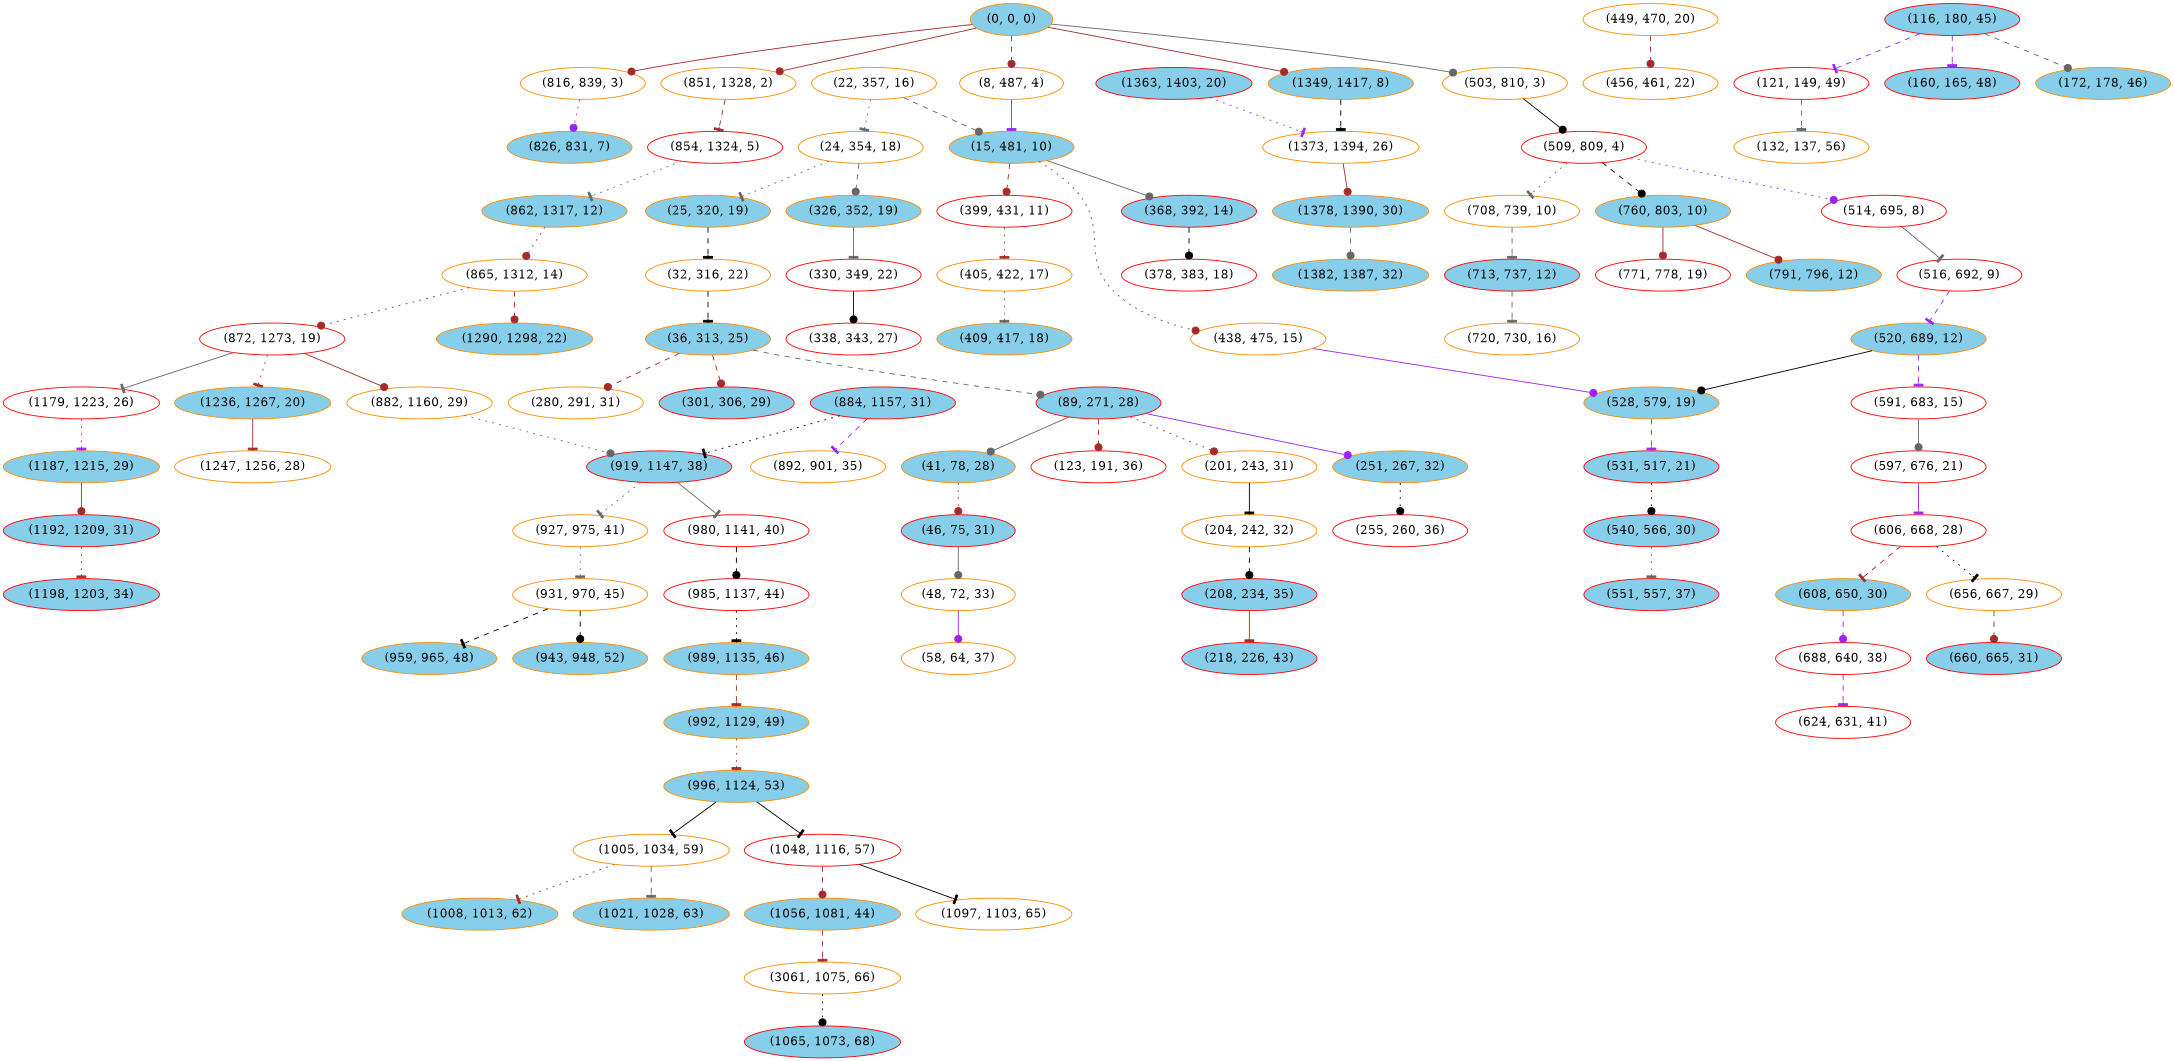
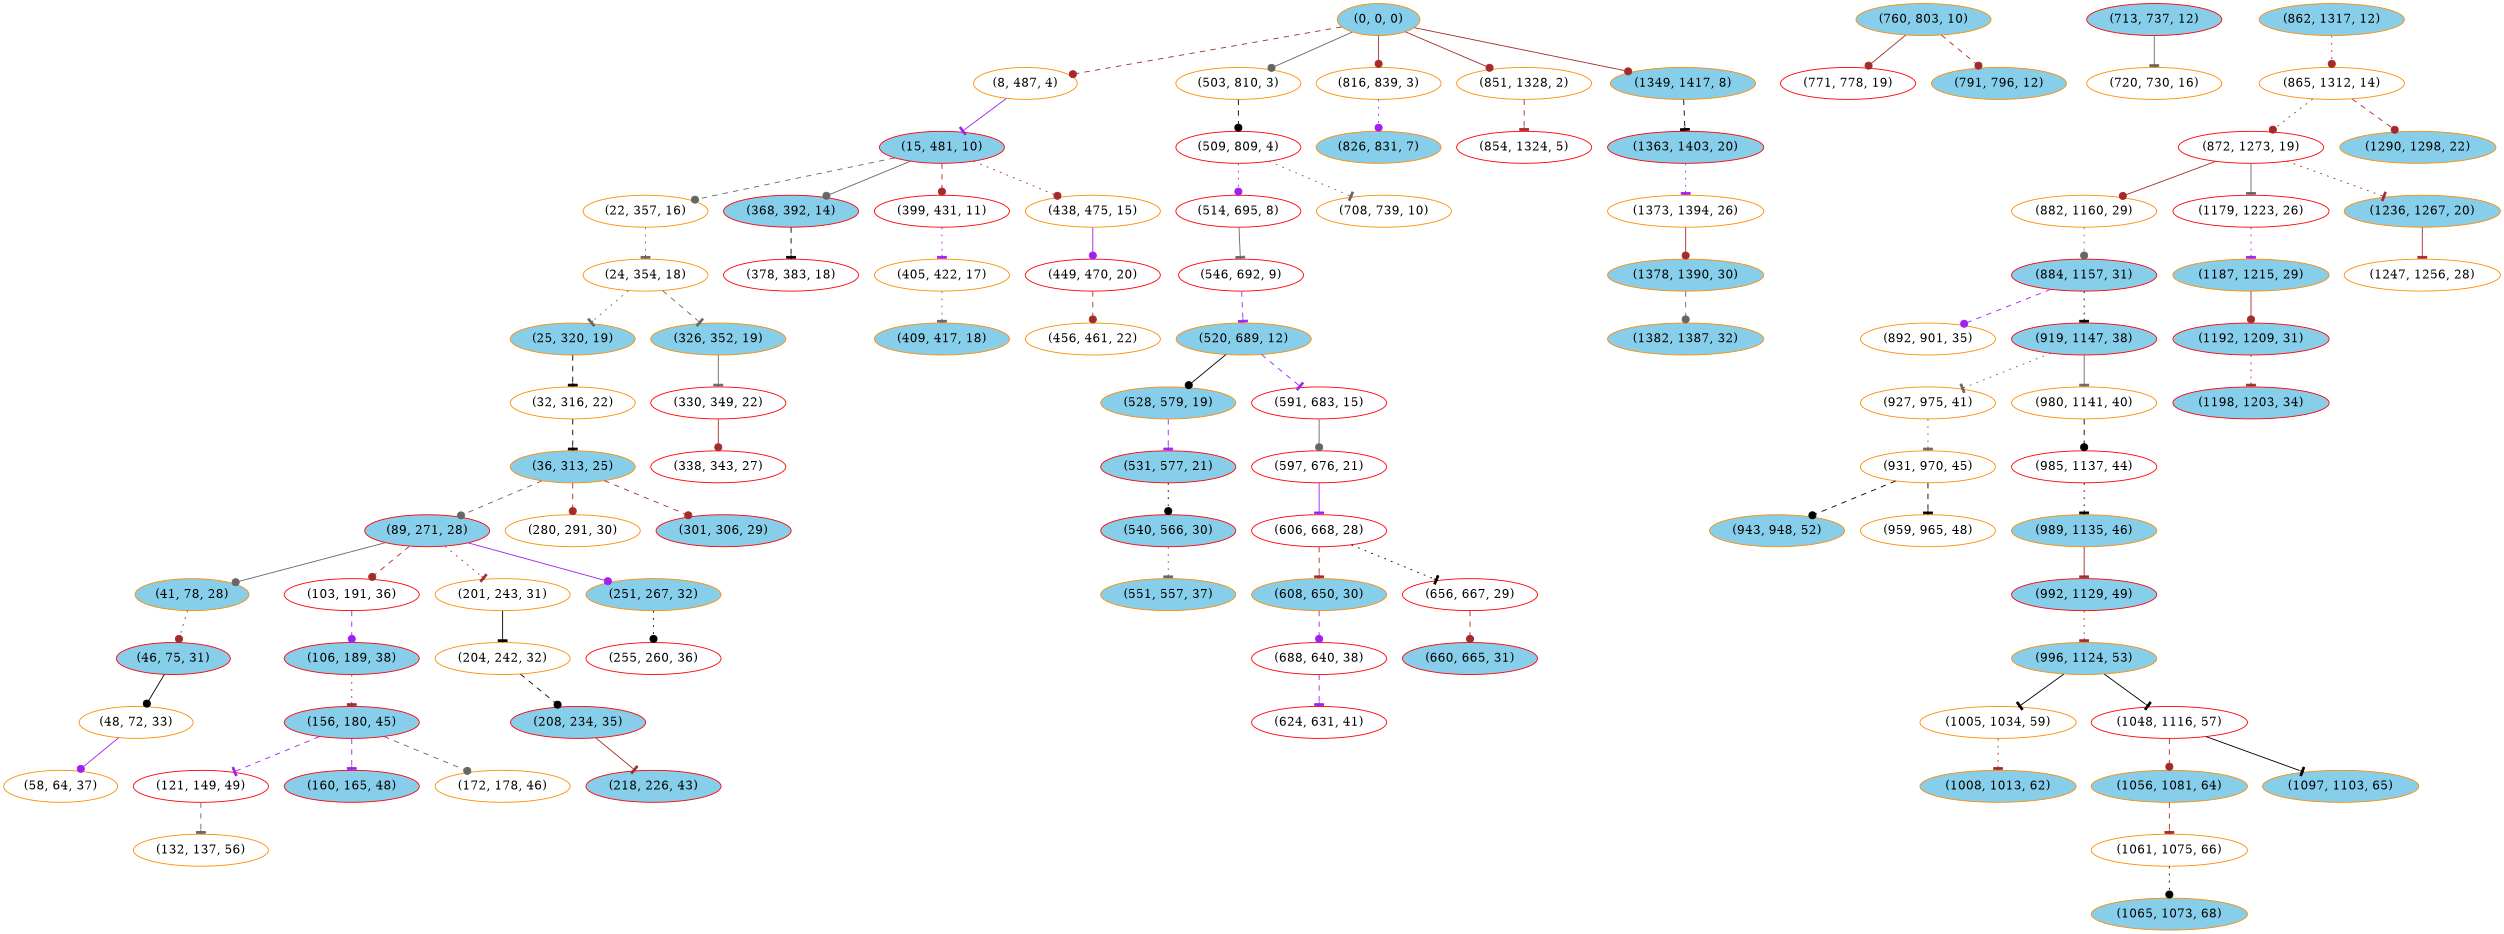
(1650, 20) -> (1093, 275)
(1952, 20) -> (352, 722)
(2103, 83) -> (503, 786)
(1341, 113) -> (1684, 113)
(1541, 113) -> (1238, 112)
(939, 114) -> (797, 178)
(1011, 147) -> (942, 147)
(857, 176) -> (680, 306)
(1620, 177) -> none
(637, 178) -> none
(1189, 240) -> (791, 241)
(1004, 241) -> (942, 241)
(1512, 241) -> none
(1735, 242) -> (1959, 49)
(1959, 275) -> (1241, 275)
(854, 304) -> (718, 431)
(1512, 305) -> (2154, 49)
(1451, 370) -> (1093, 240)
(576, 403) -> (573, 531)
(852, 433) -> (2009, 306)
(1170, 433) -> (463, 561)
(536, 434) -> (2084, 240)
(1098, 467) -> (352, 595)
(1651, 467) -> (1168, 467)
(736, 531) -> (2084, 403)
(958, 559) -> (157, 687)
(1651, 595) -> (1168, 595)
(1994, 595) -> (1470, 595)
none -> (352, 659)
(429, 659) -> (1928, 531)
(736, 688) -> (2084, 561)
(736, 722) -> (2084, 595)
(651, 914) -> none
(822, 914) -> (2169, 786)
(994, 914) -> (2341, 786)
(822, 978) -> (2169, 850)
(822, 1042) -> (2169, 914)
